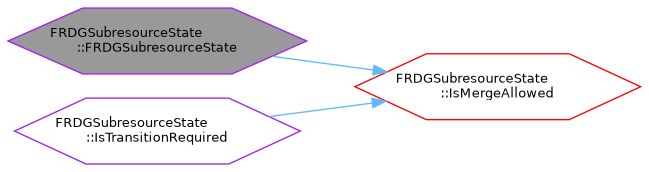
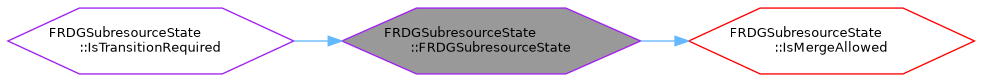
(321, 110) -> (311, 41)
